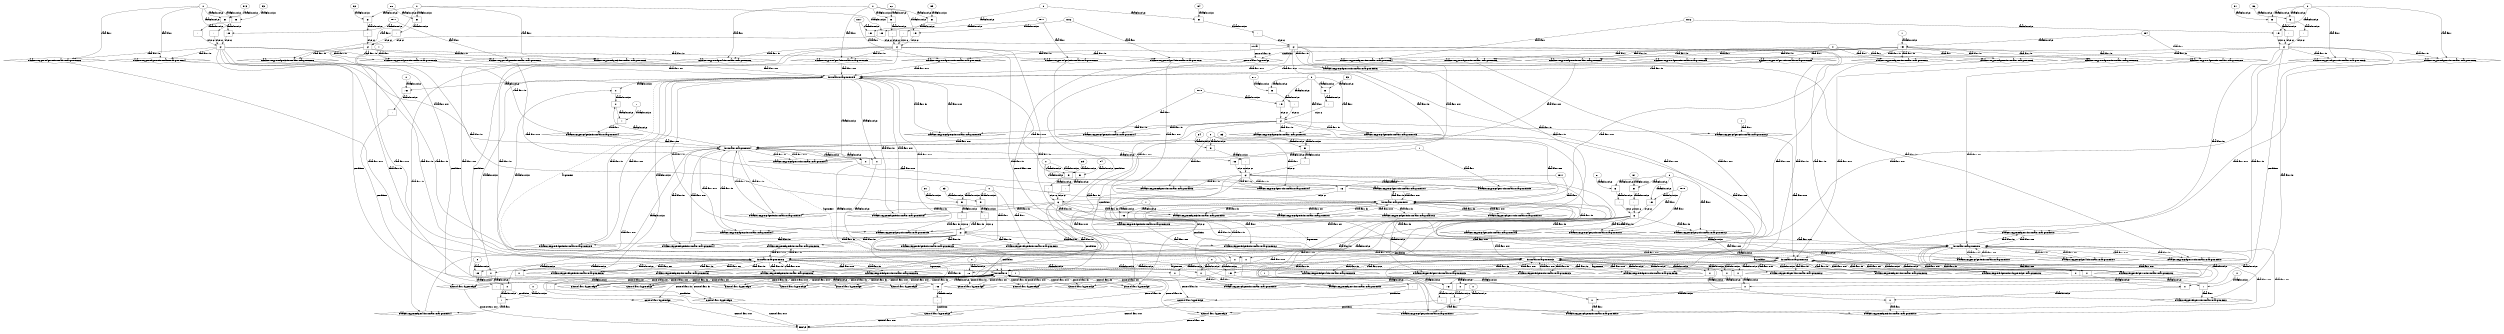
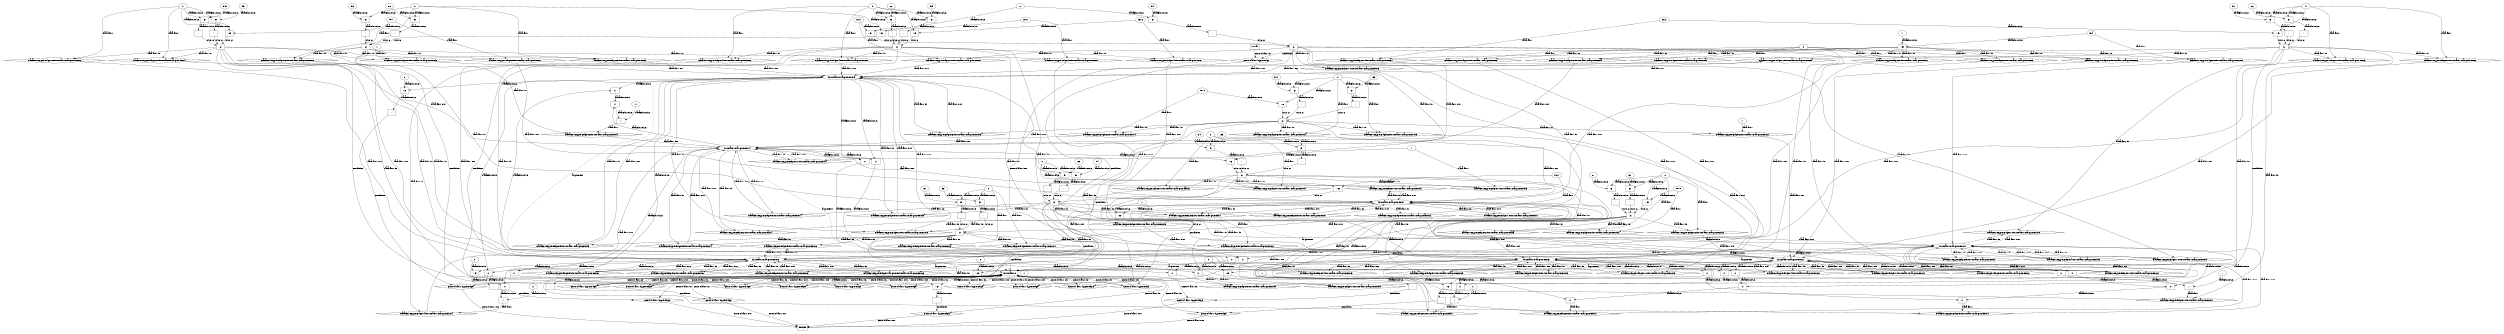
(892, 273) -> (894, 273)
(2012, 273) -> (2003, 273)
